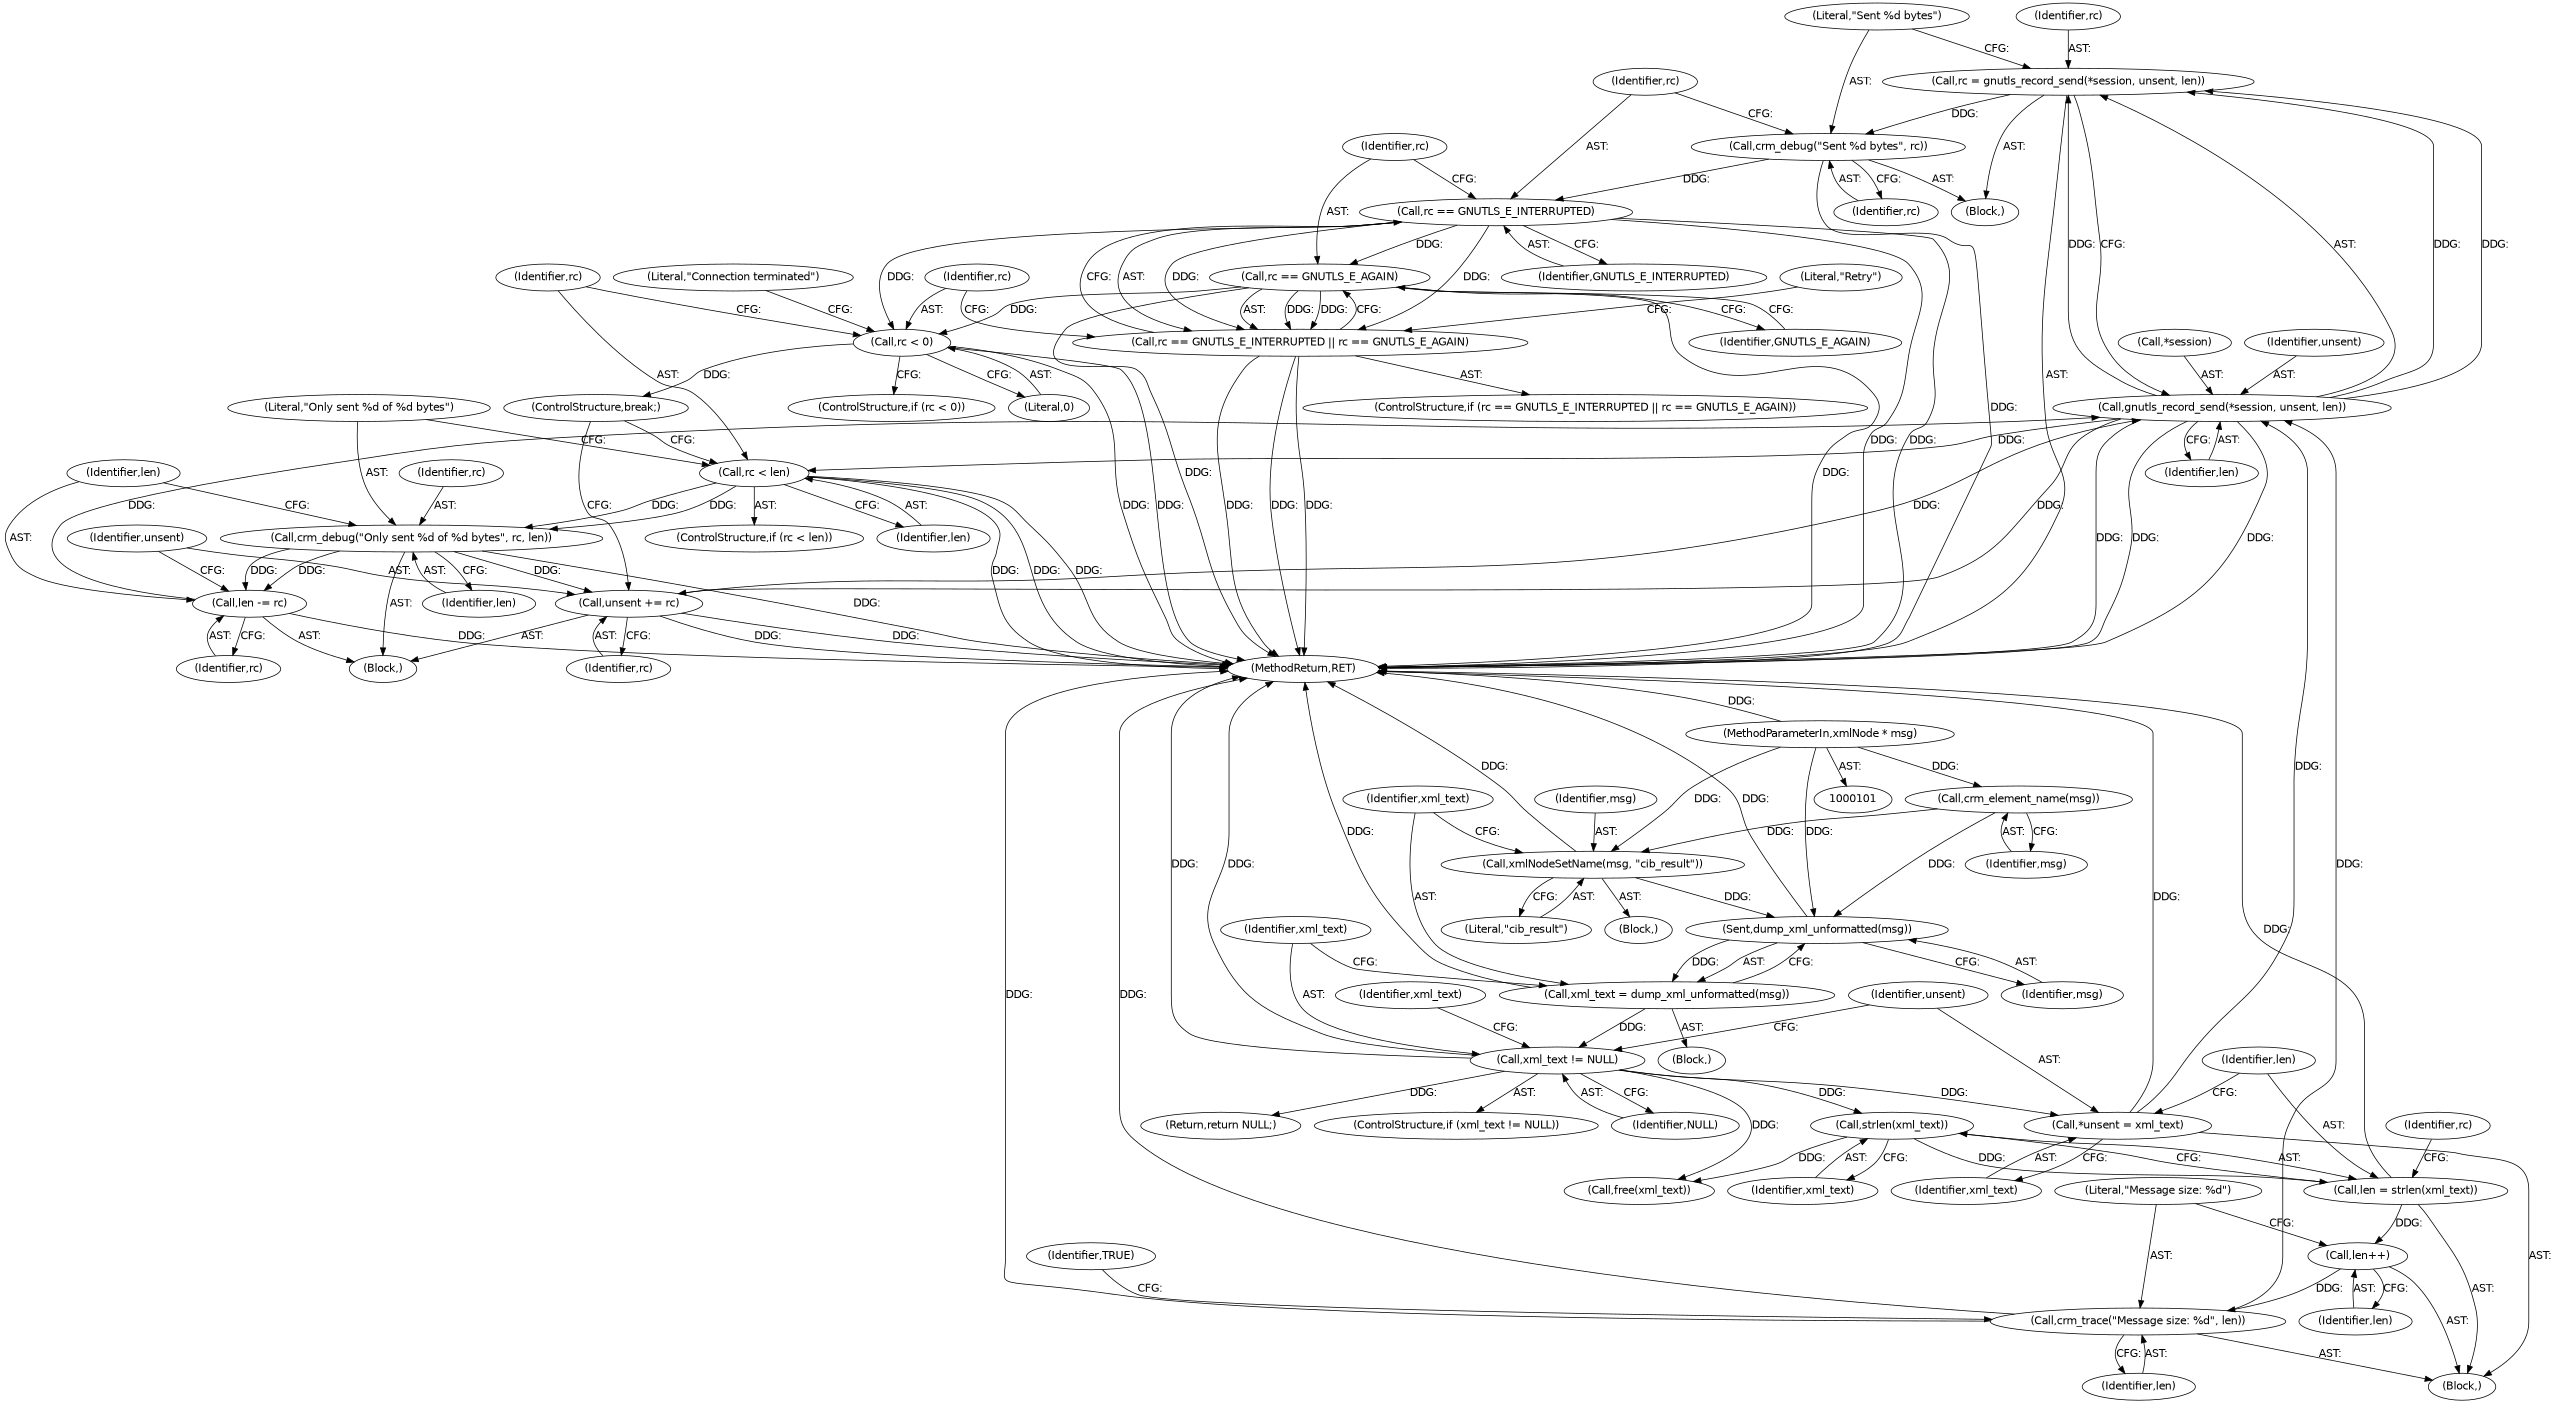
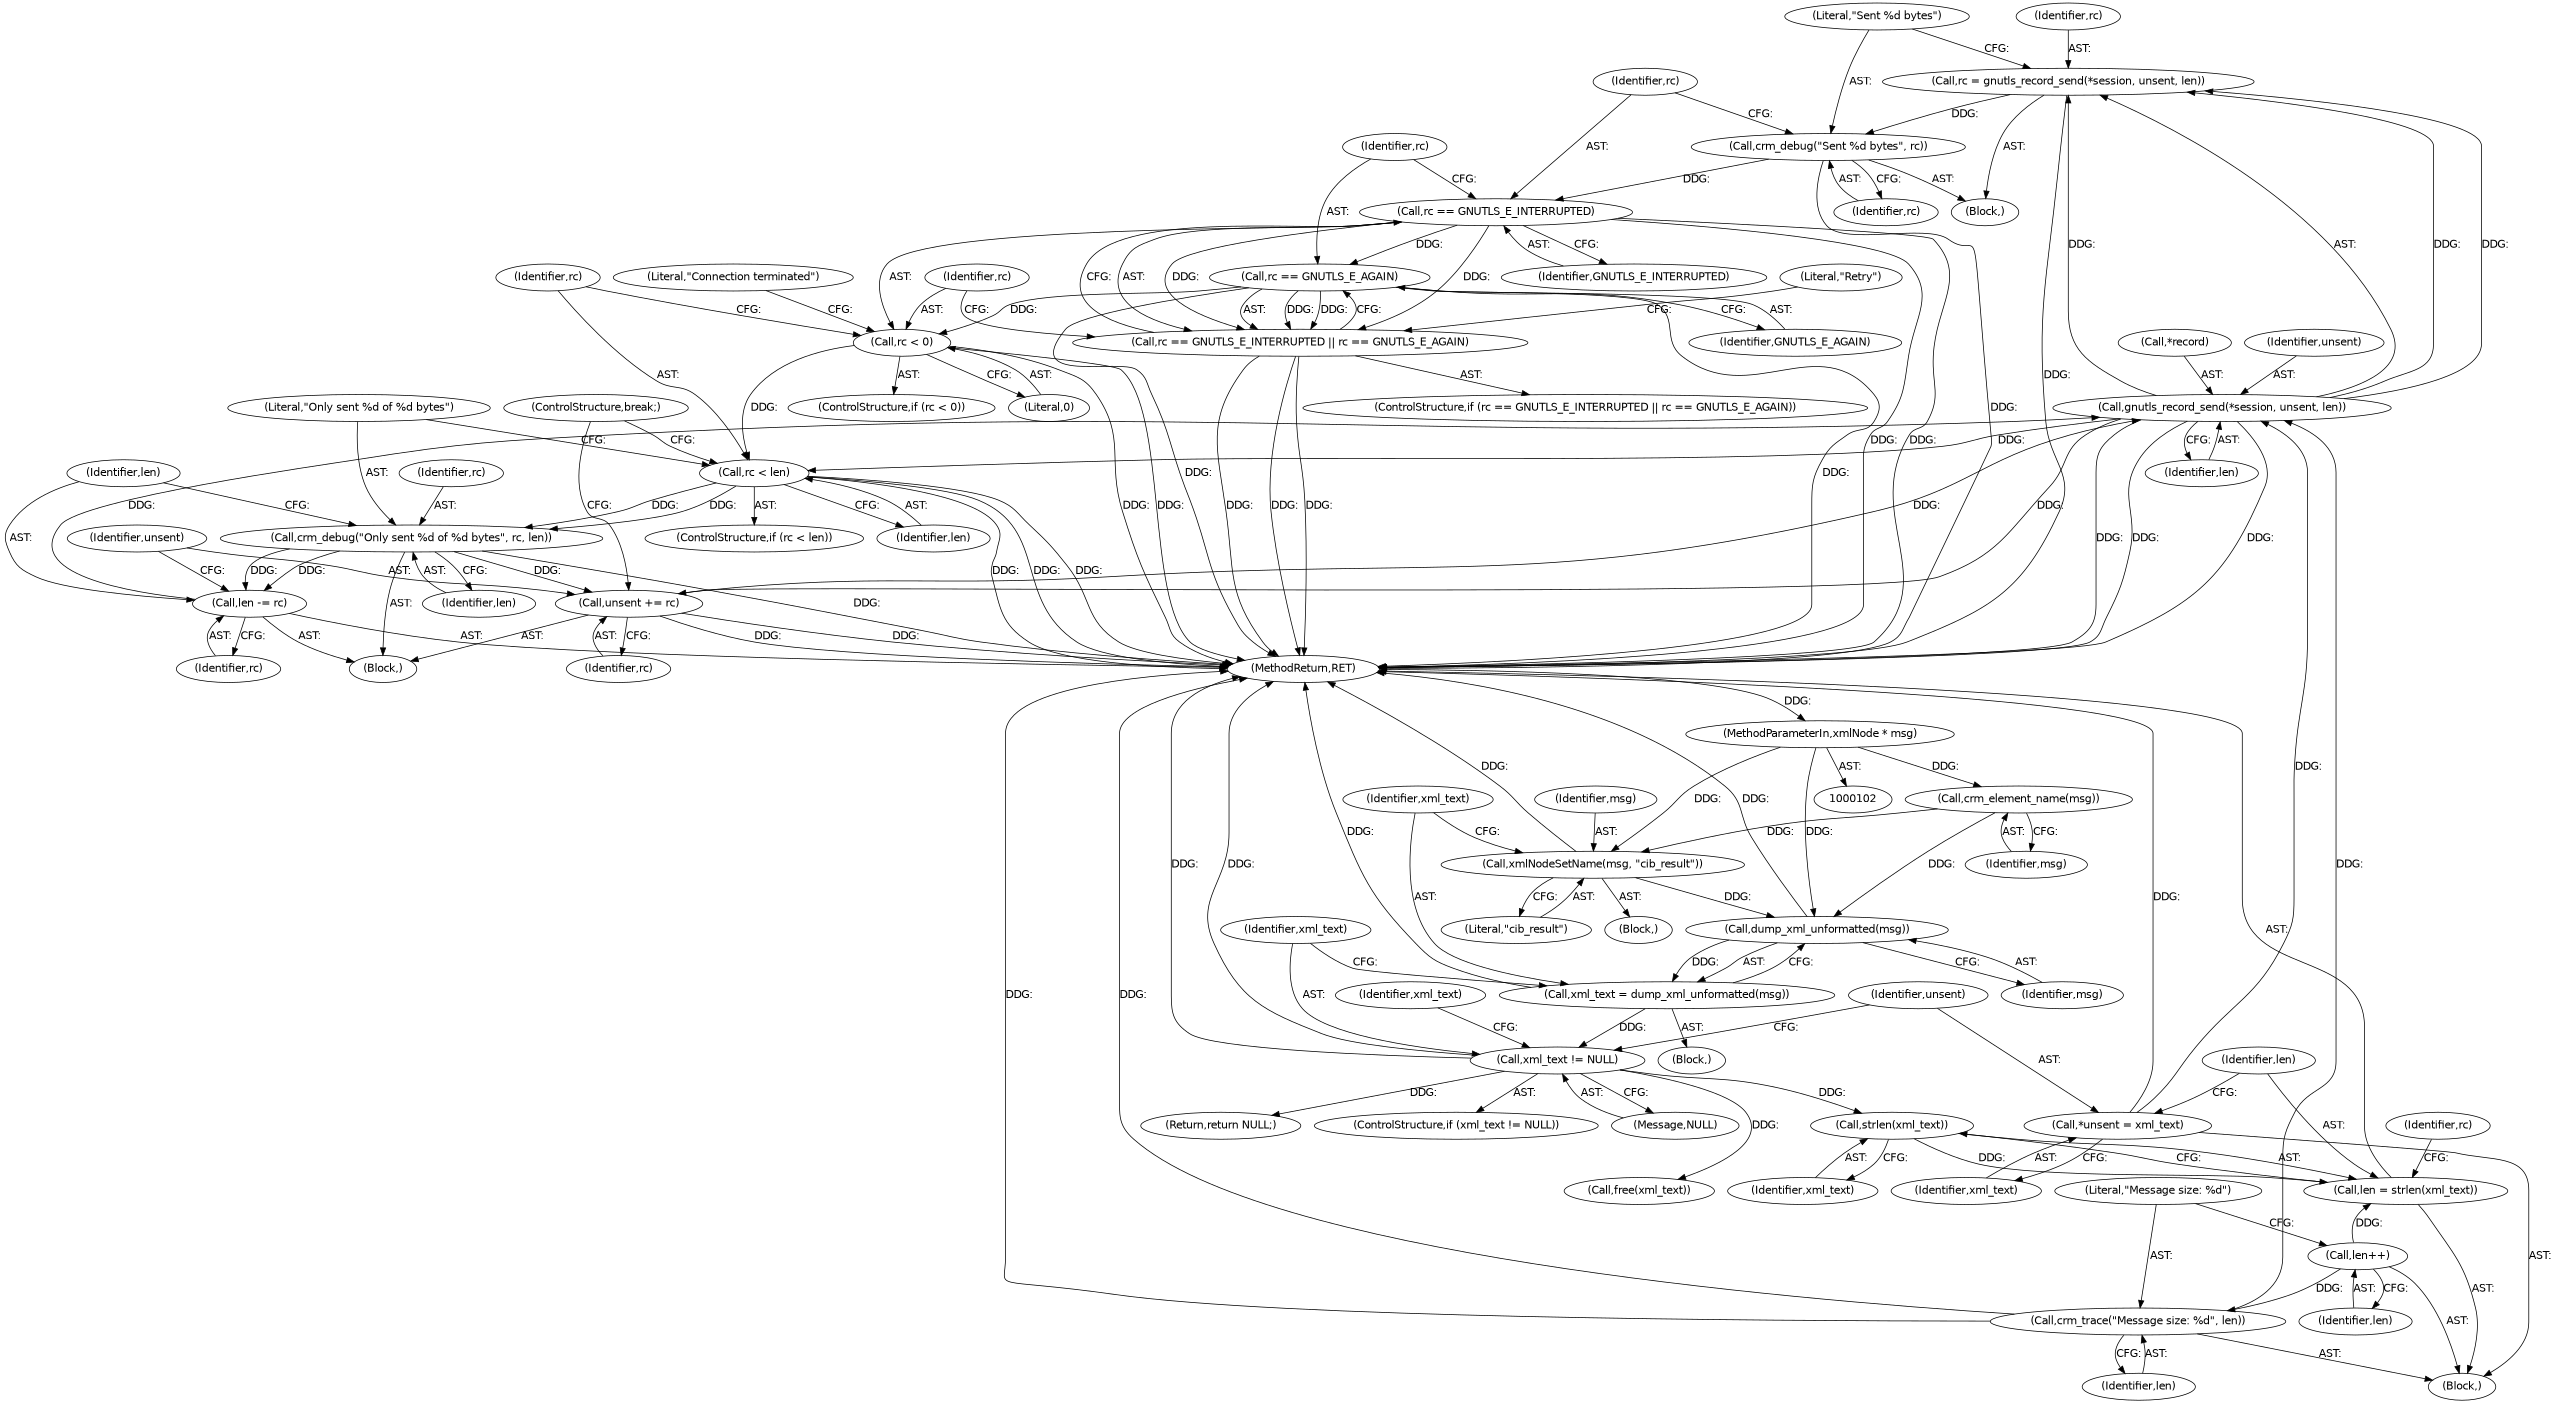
(2101, 258) -> none
(902, 278) -> (902, 278)
(1783, 310) -> (1783, 310)
(2175, 343) -> (2175, 343)
(749, 357) -> (771, 374)
(911, 375) -> (911, 375)
(2059, 375) -> (2059, 375)
(473, 636) -> (473, 636)
(1585, 684) -> (1592, 675)
(1853, 800) -> (1853, 800)
(1817, 930) -> (1817, 930)
(2279, 930) -> (2279, 930)
(1835, 1086) -> none
(1675, 1126) -> (1675, 1126)
(1776, 1164) -> none
(2393, 1223) -> (2353, 1223)
(1091, 1256) -> none
